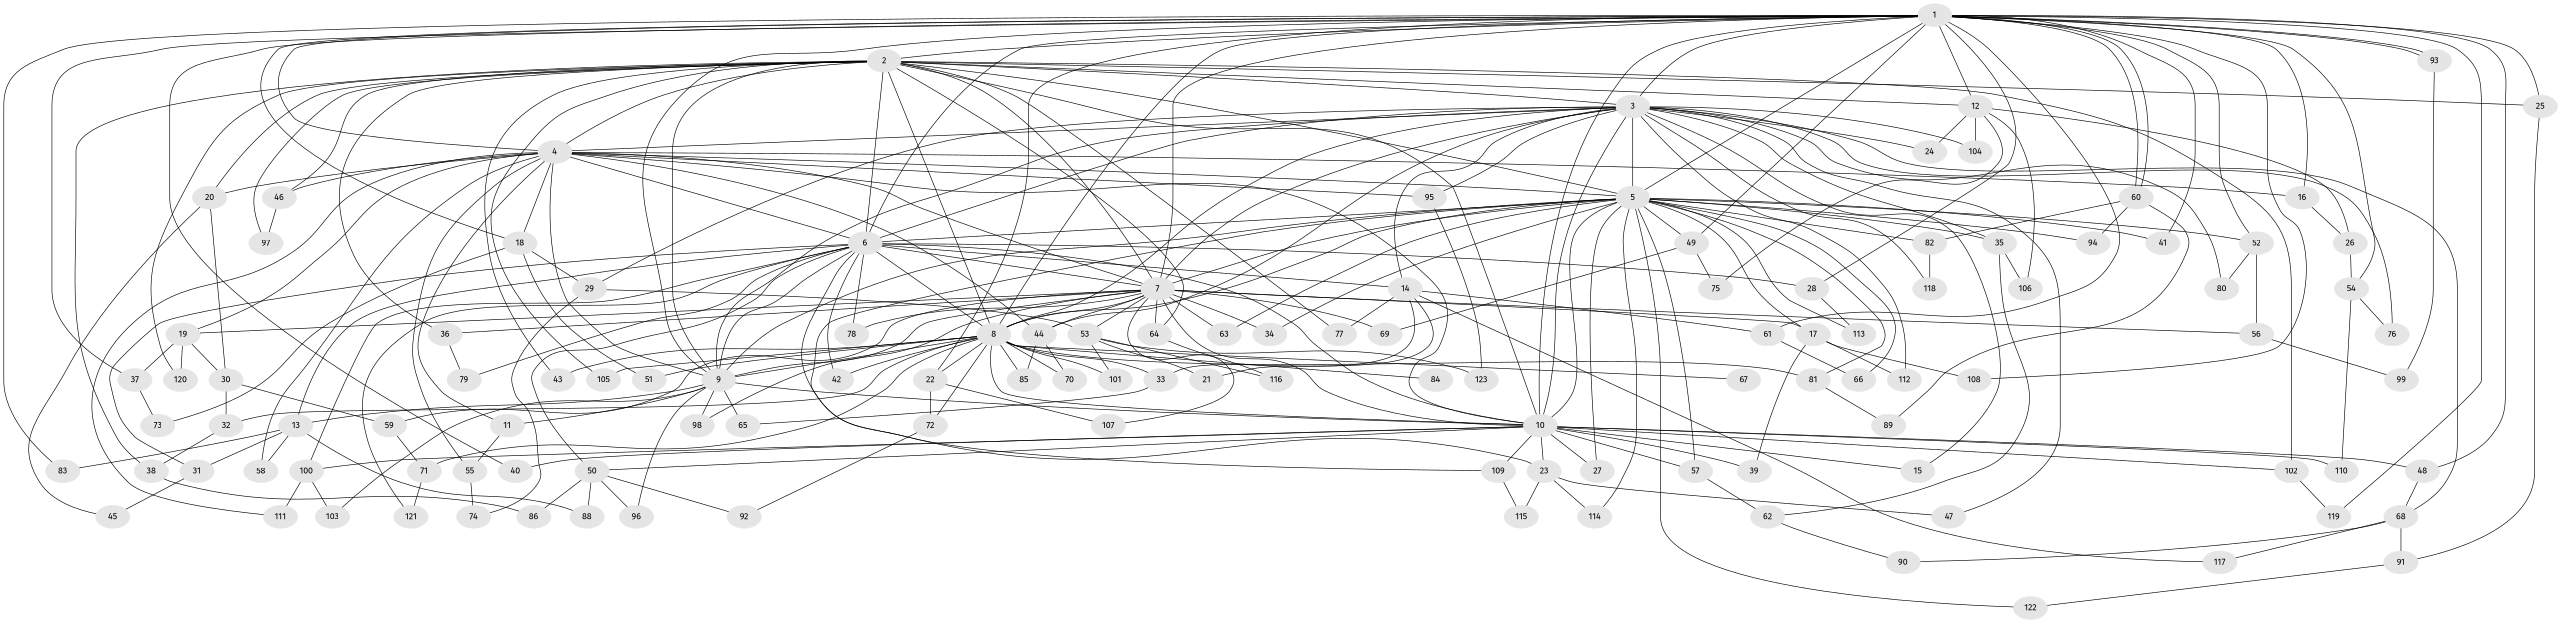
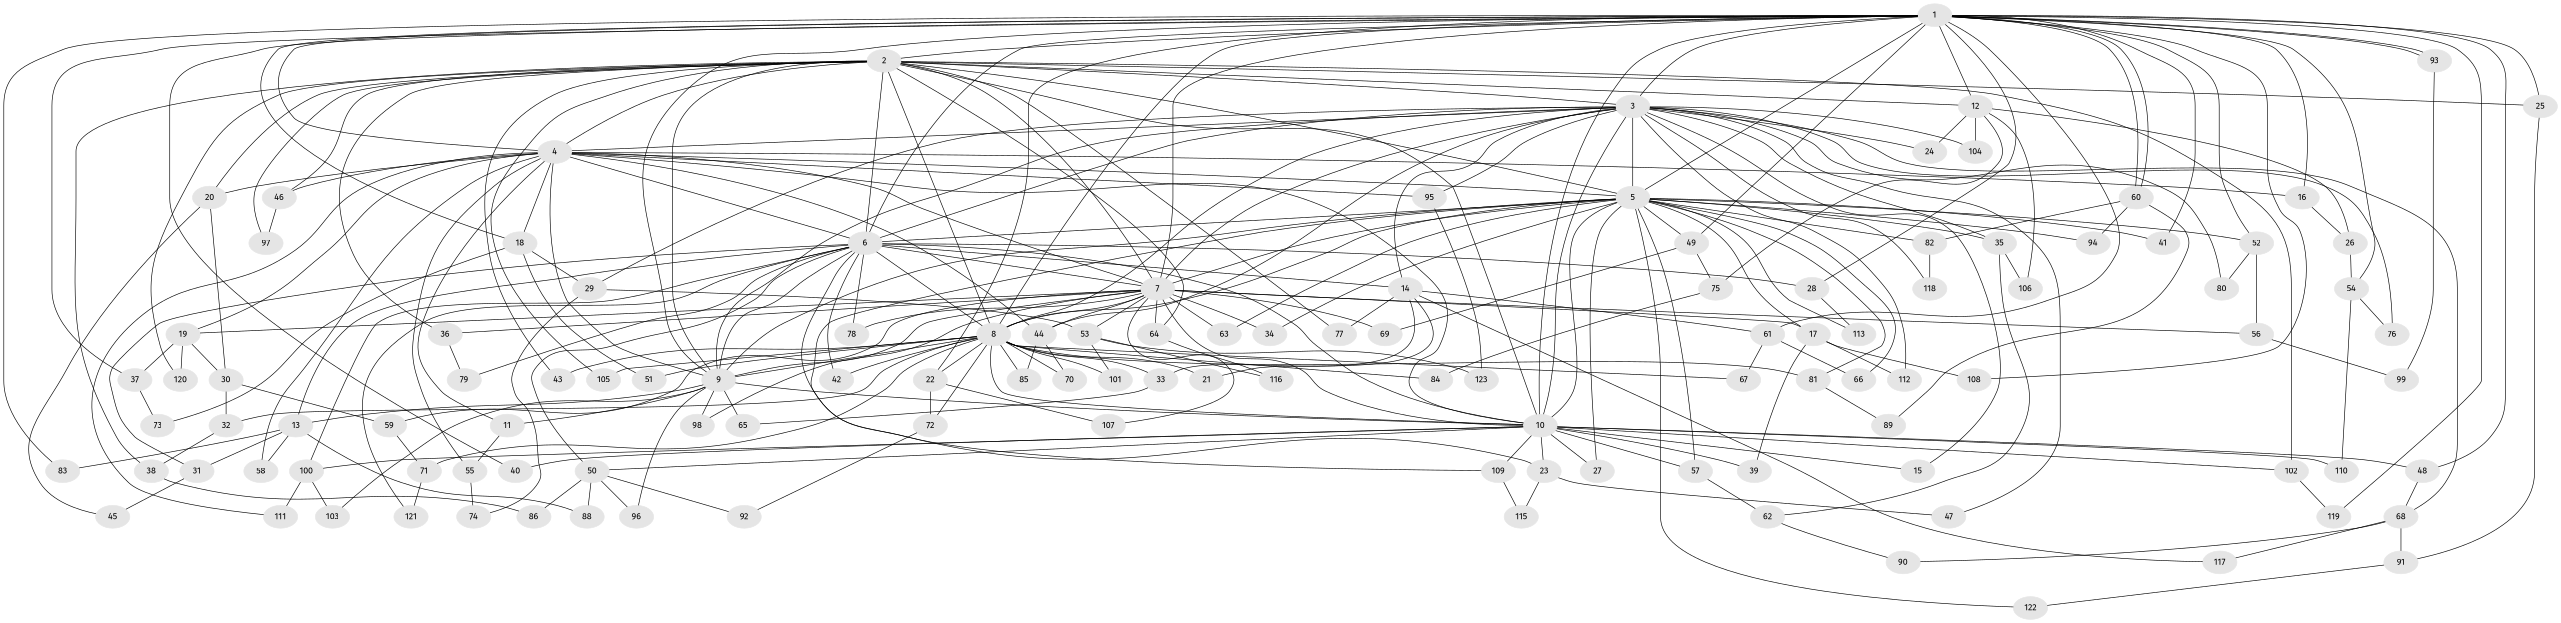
none -> (1580, 327)
(1146, 357) -> (1100, 357)
none -> (1756, 357)
(1595, 517) -> none
